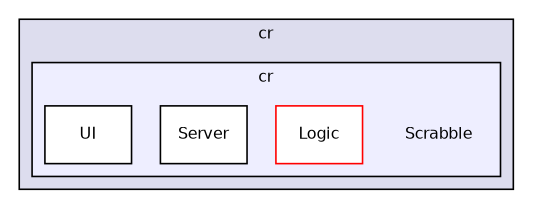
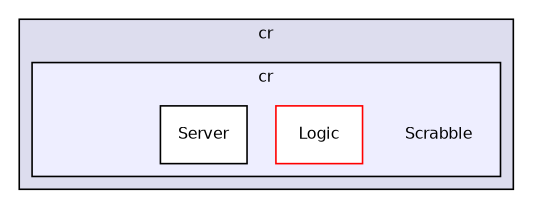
(88, 135) -> none
